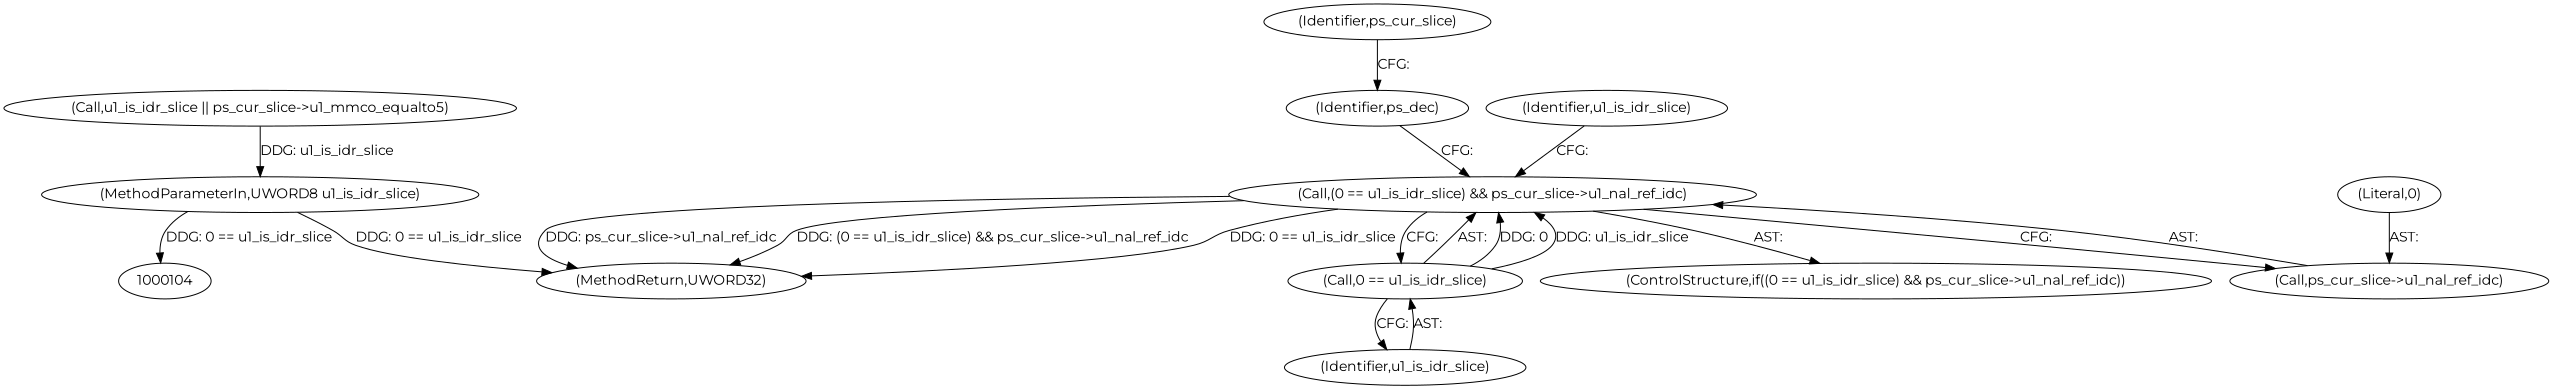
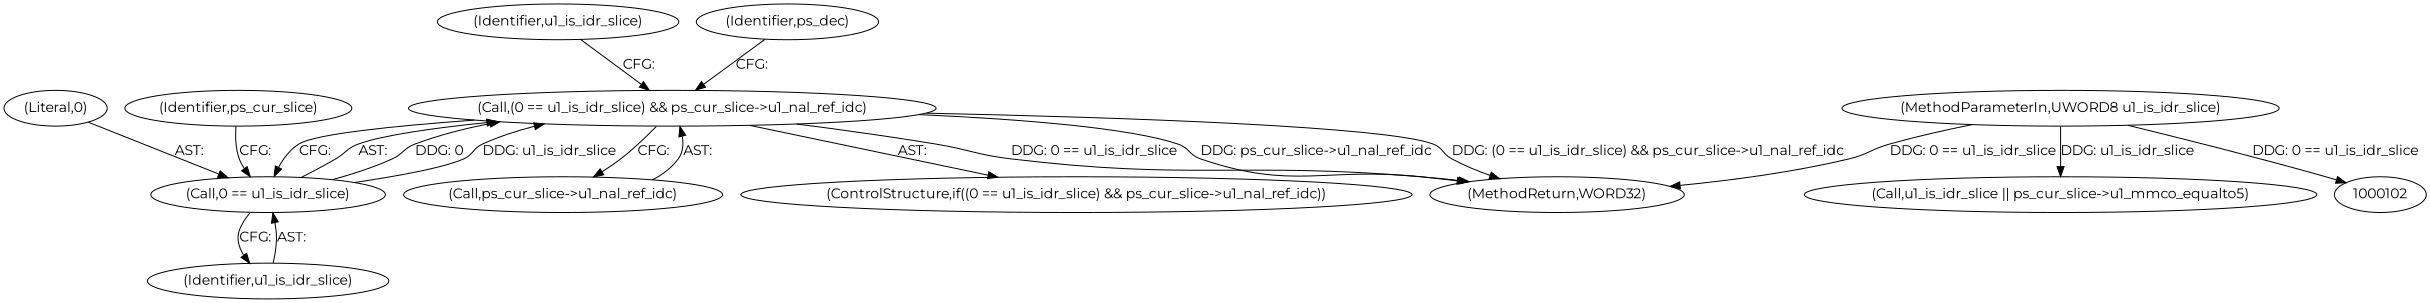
(1377, 60) -> (237, 148)
(260, 146) -> (2061, 146)
(2389, 233) -> (154, 148)
(165, 281) -> (2380, 195)
(671, 281) -> (1557, 195)
